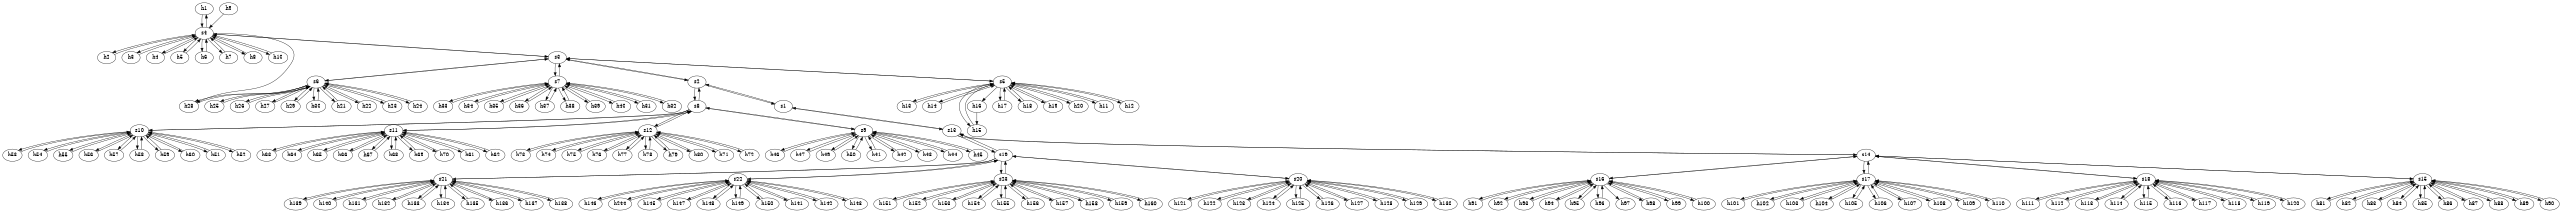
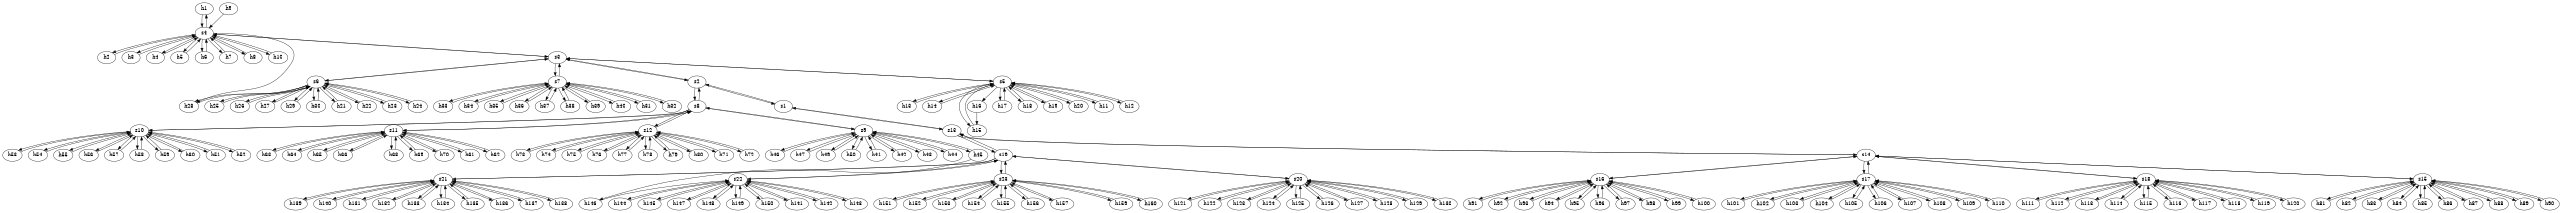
(368, 155) -> none
(665, 186) -> (842, 172)
none -> (1616, 192)
(620, 204) -> (620, 204)
(1092, 204) -> none
